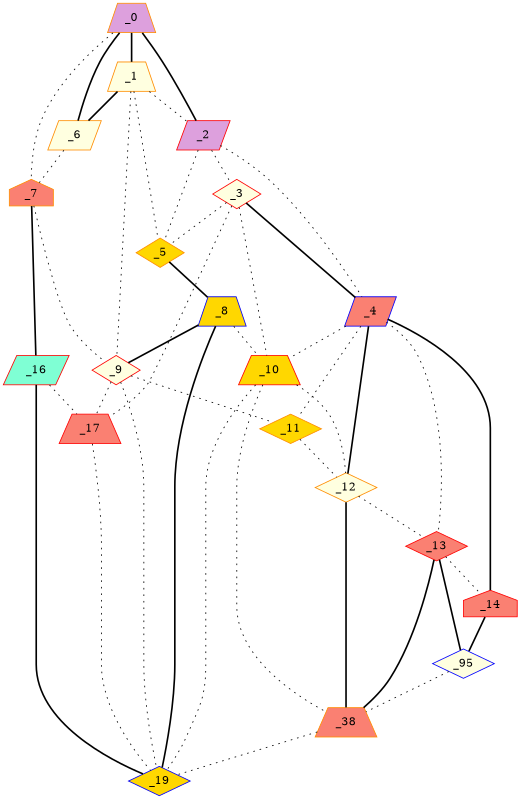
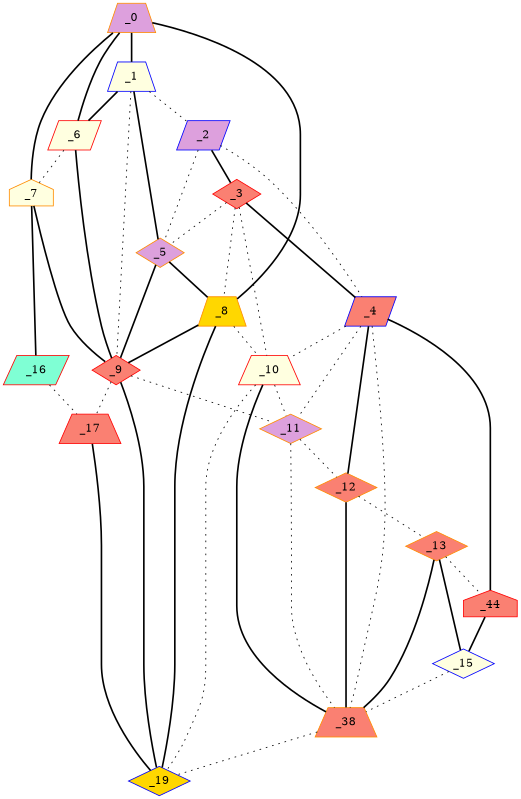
(171, 76) -> (299, 128)
(132, 77) -> (132, 77)
(54, 97) -> (54, 97)
(75, 135) -> (75, 135)
(203, 135) -> (203, 135)
(146, 165) -> (146, 165)
(221, 166) -> (221, 166)
(31, 194) -> (31, 194)
(237, 194) -> (237, 194)
(160, 253) -> (160, 253)
none -> (88, 255)
(56, 291) -> (56, 291)
none -> (138, 311)
(222, 311) -> (222, 311)
(180, 318) -> (229, 252)
(116, 370) -> (116, 370)
(269, 370) -> (269, 370)
(437, 420) -> (385, 528)
(333, 422) -> (280, 401)
(291, 429) -> (291, 429)
(346, 488) -> (346, 488)
(437, 546) -> (437, 546)
(237, 566) -> (237, 566)
(144, 574) -> (144, 574)
none -> (291, 581)
(36, 605) -> none
(490, 605) -> (490, 605)
(101, 613) -> (101, 613)
(463, 664) -> (463, 664)
